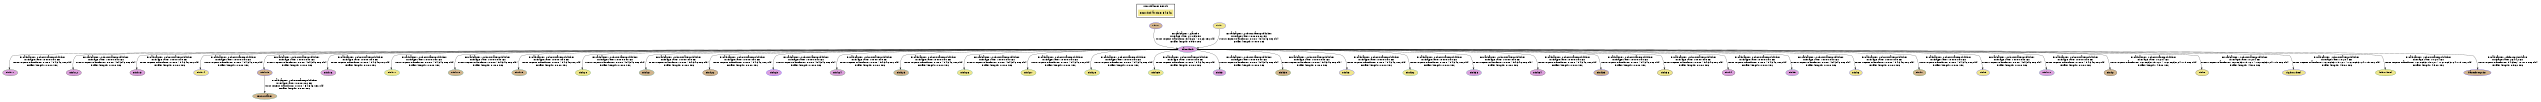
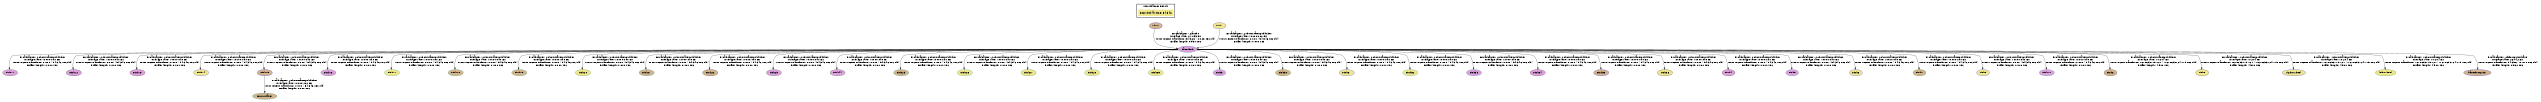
(774, 73) -> (774, 73)
(838, 73) -> (838, 73)
